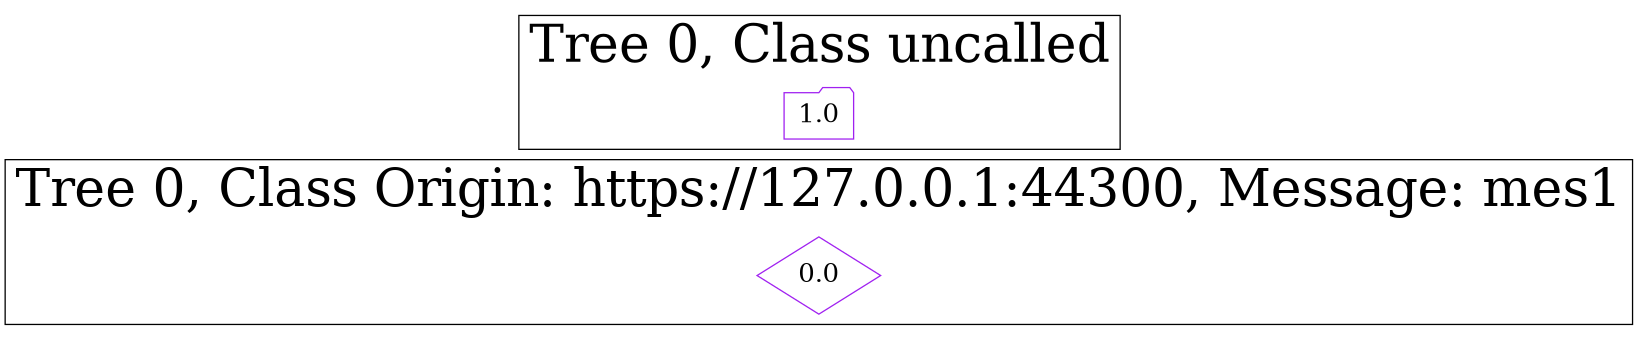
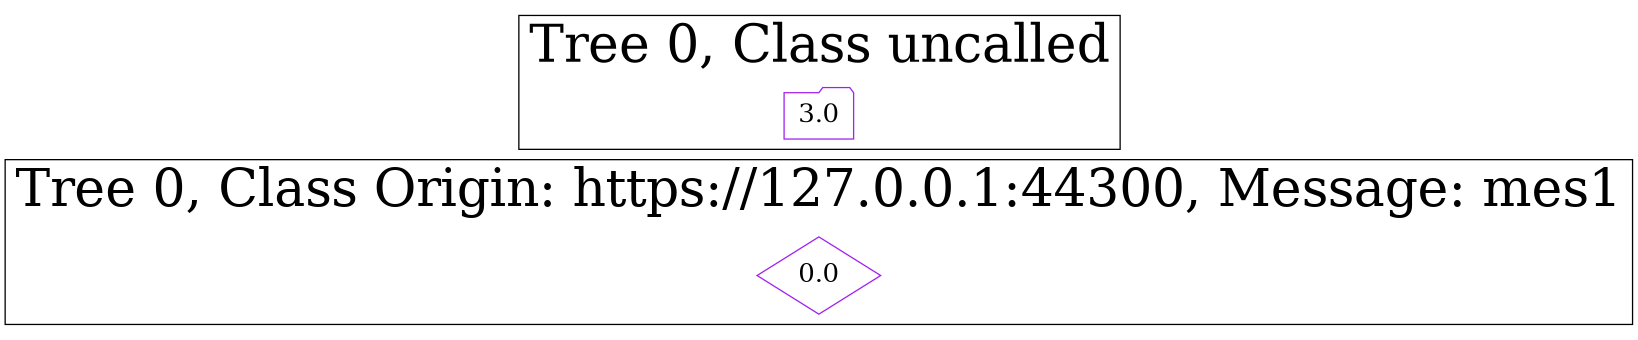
(819, 116) -> (819, 116)
